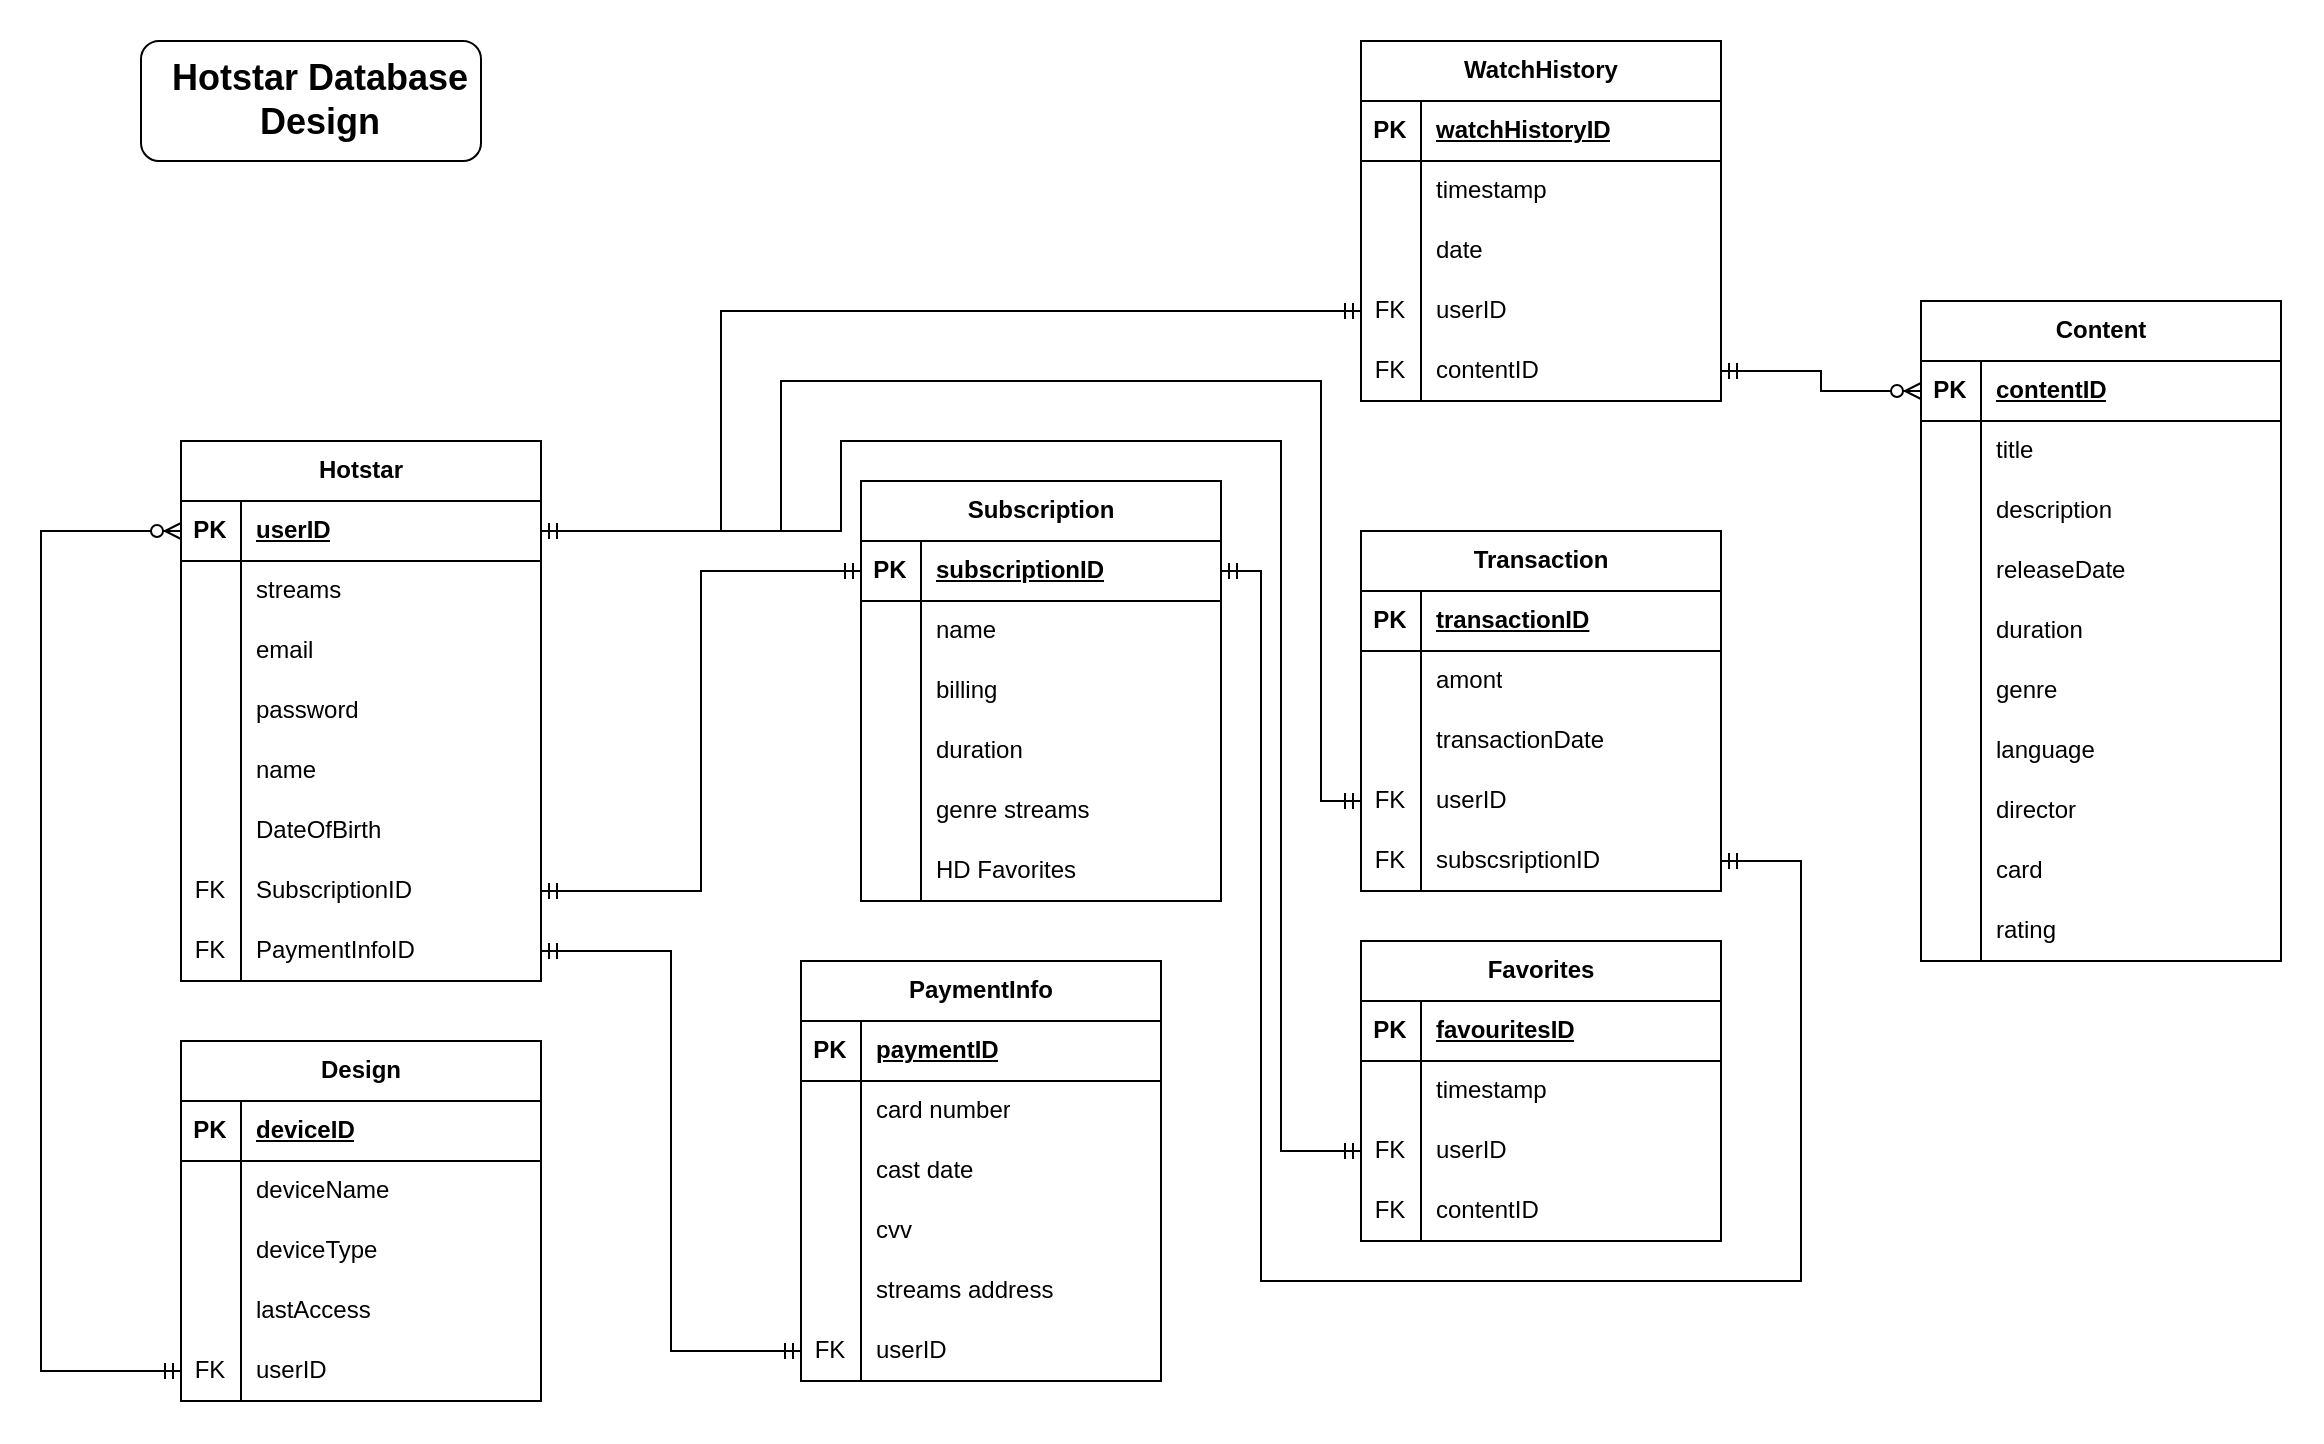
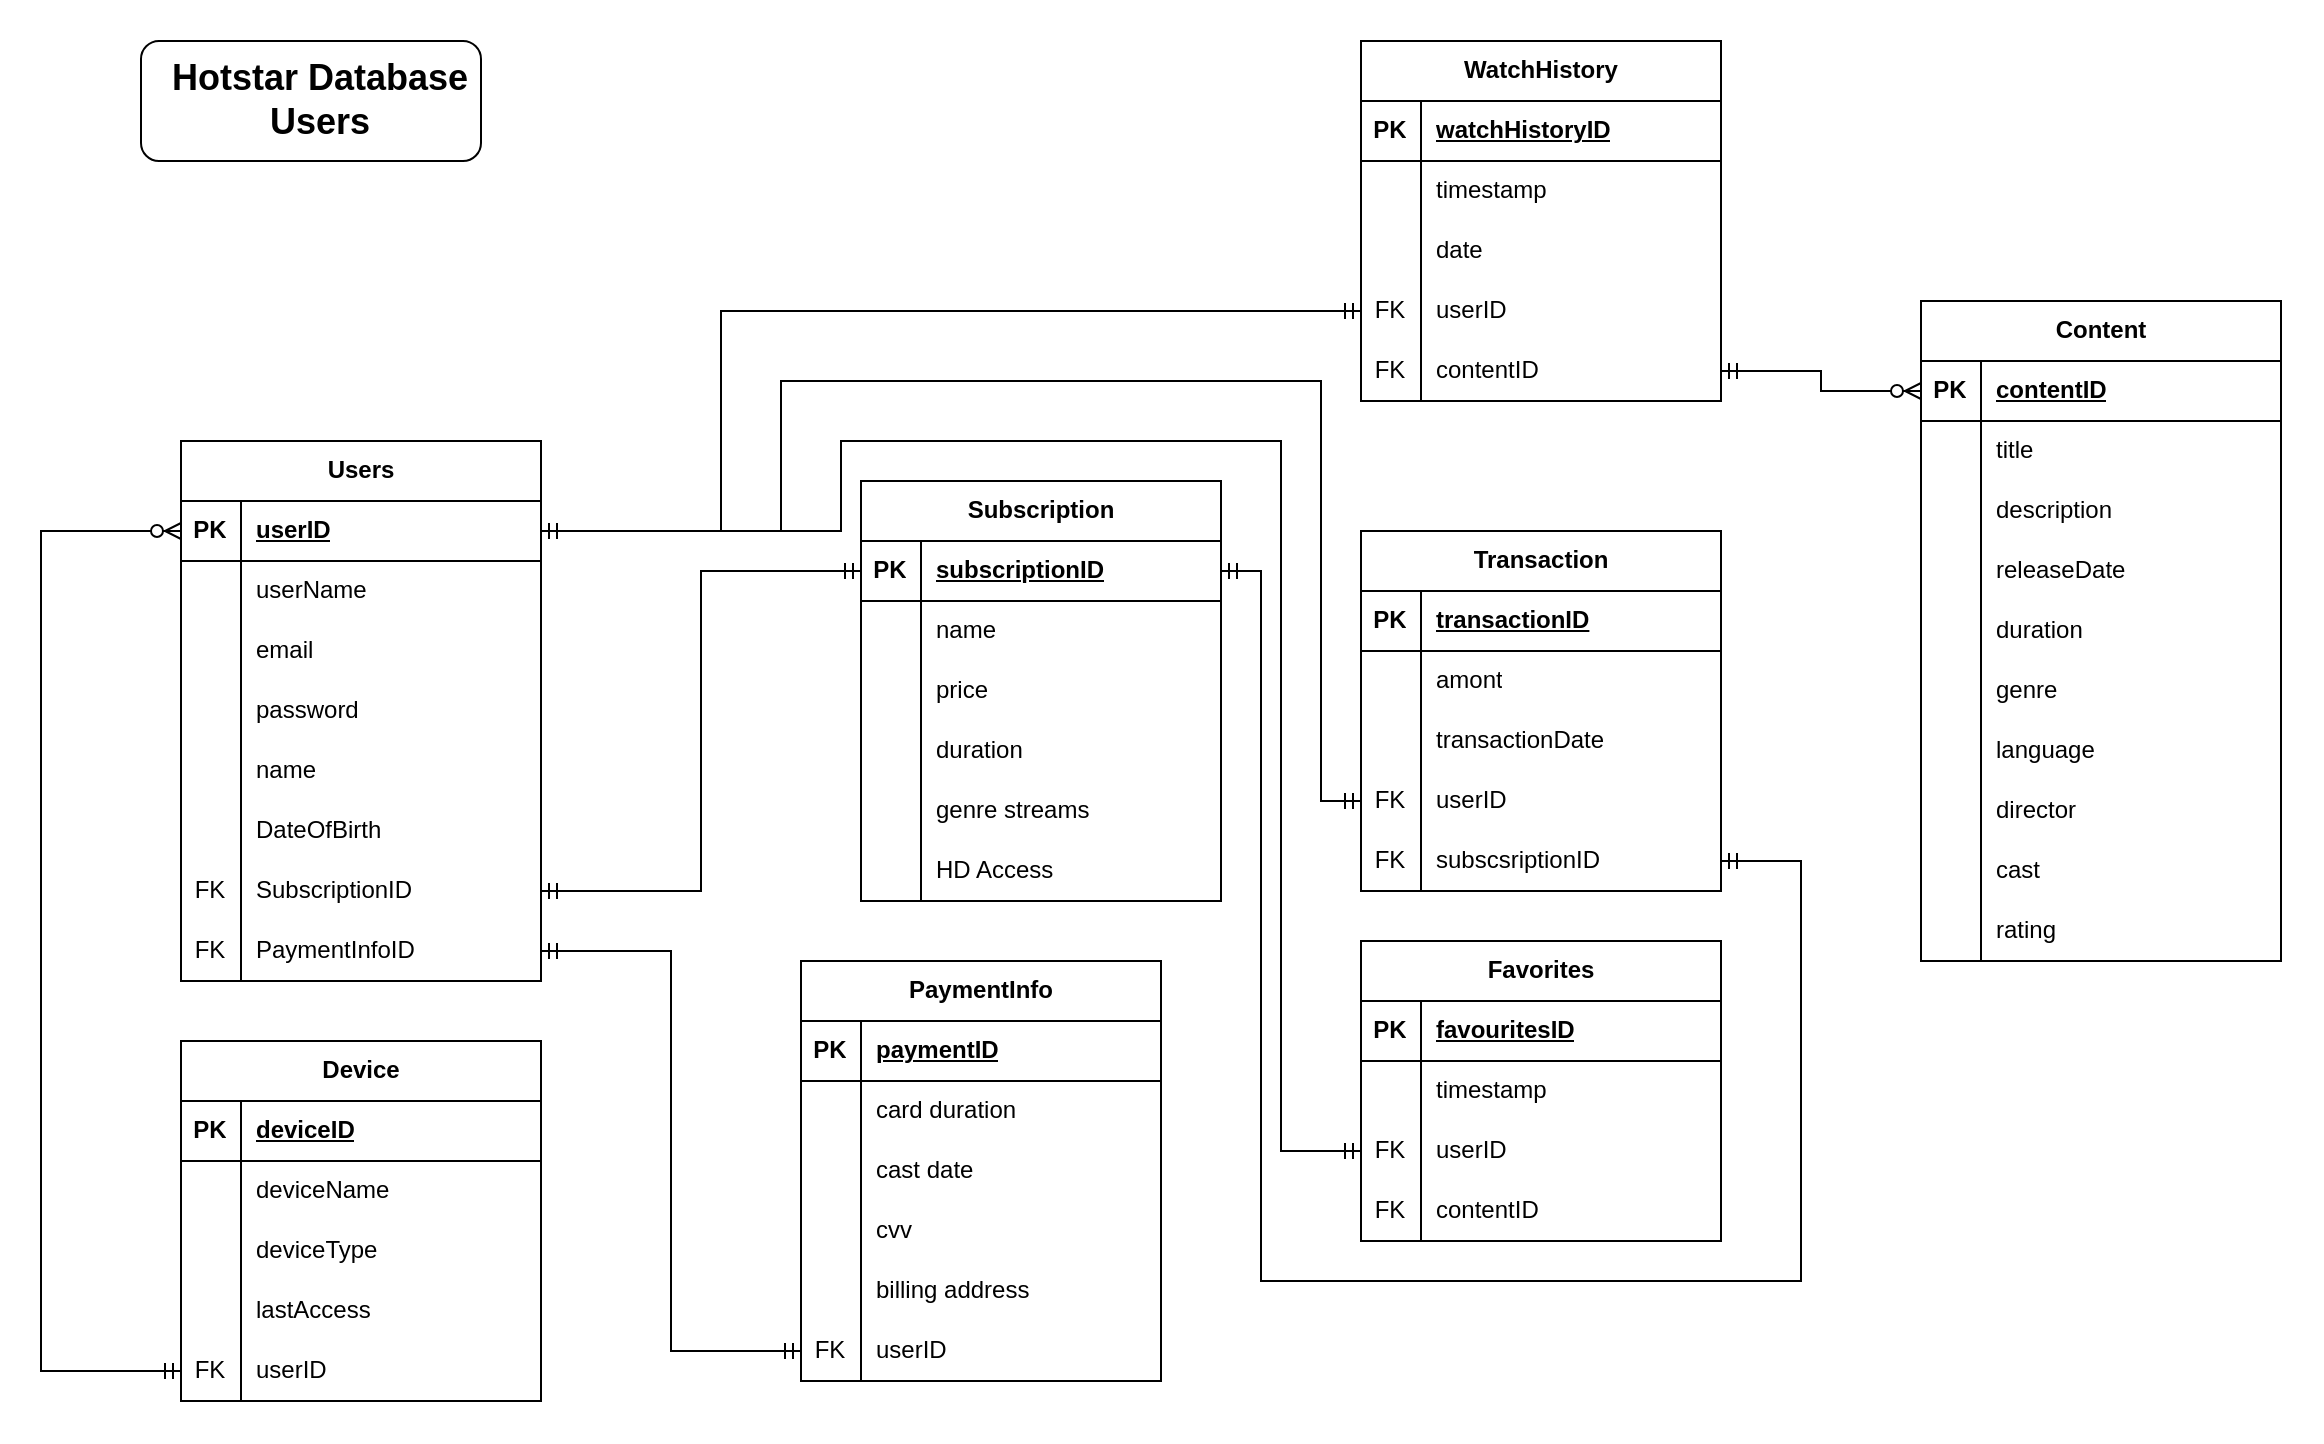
(321, 101) -> (321, 101)
(362, 471) -> (362, 471)
(304, 591) -> (311, 591)
(972, 691) -> (967, 691)
(1011, 871) -> (994, 871)
(2024, 871) -> (2024, 871)
(362, 1071) -> (362, 1071)
(948, 1111) -> (958, 1111)
(975, 1291) -> (962, 1291)
